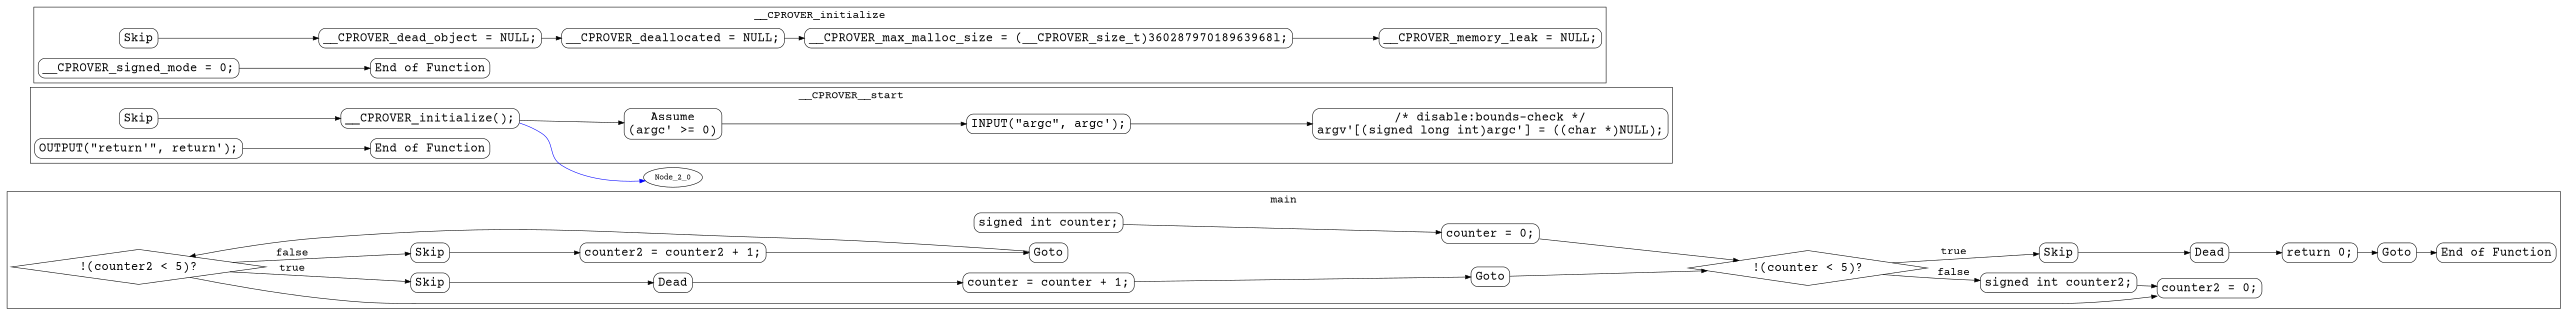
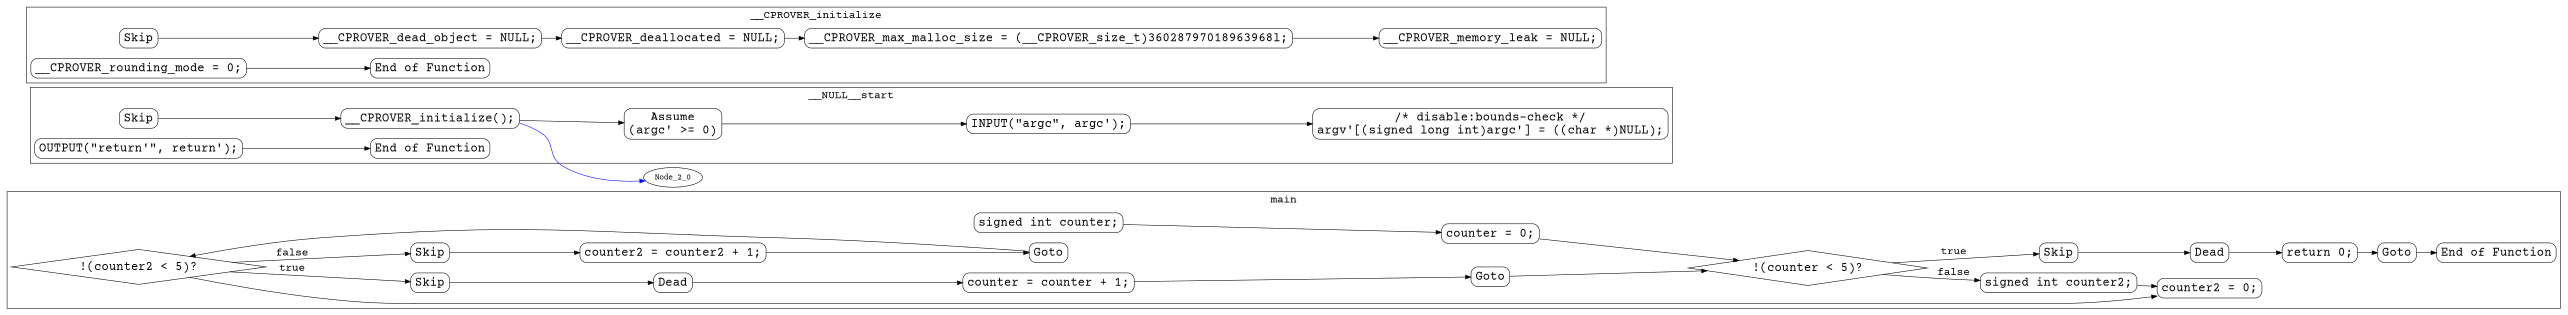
(139, 68) -> (139, 68)
(851, 96) -> (851, 96)
